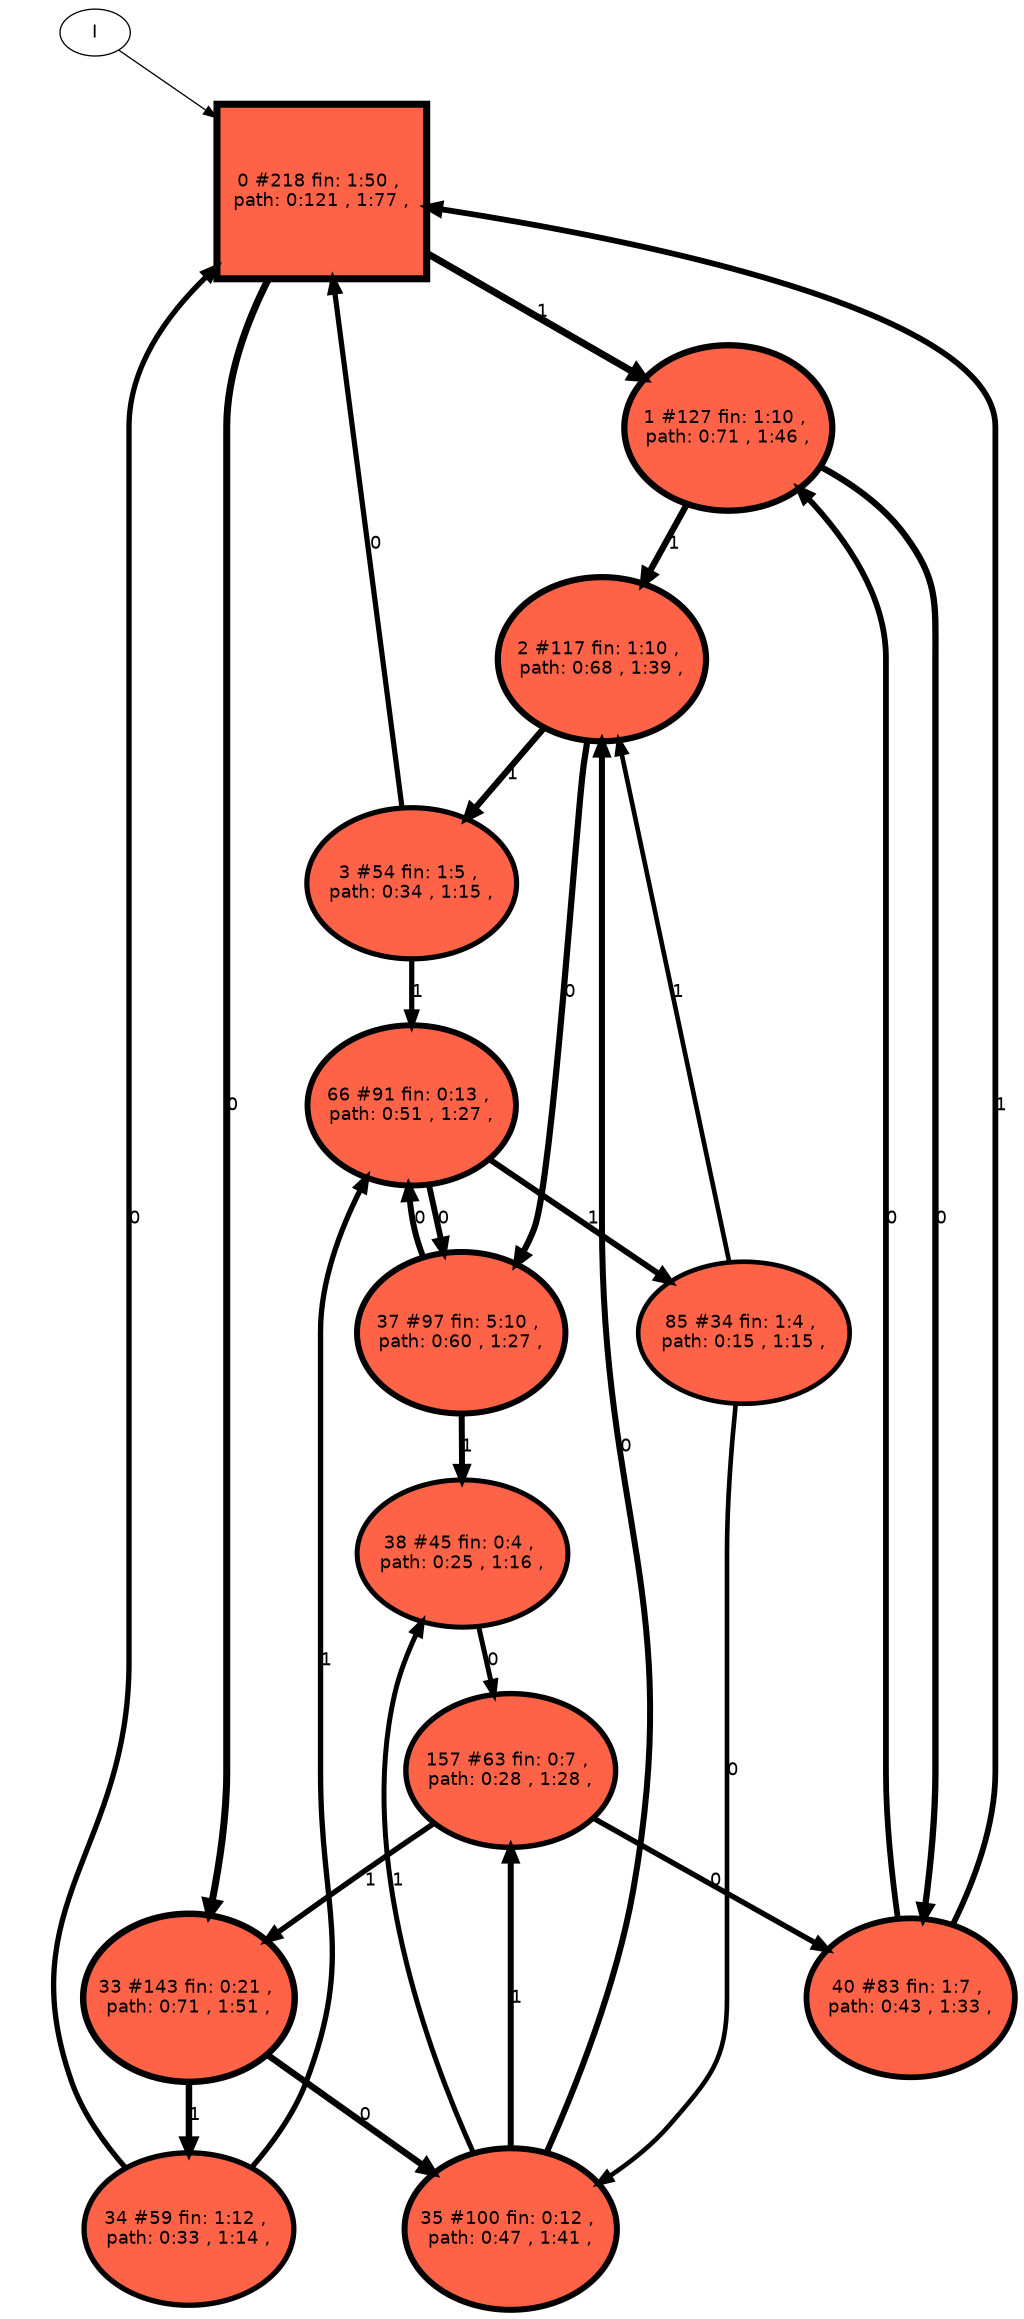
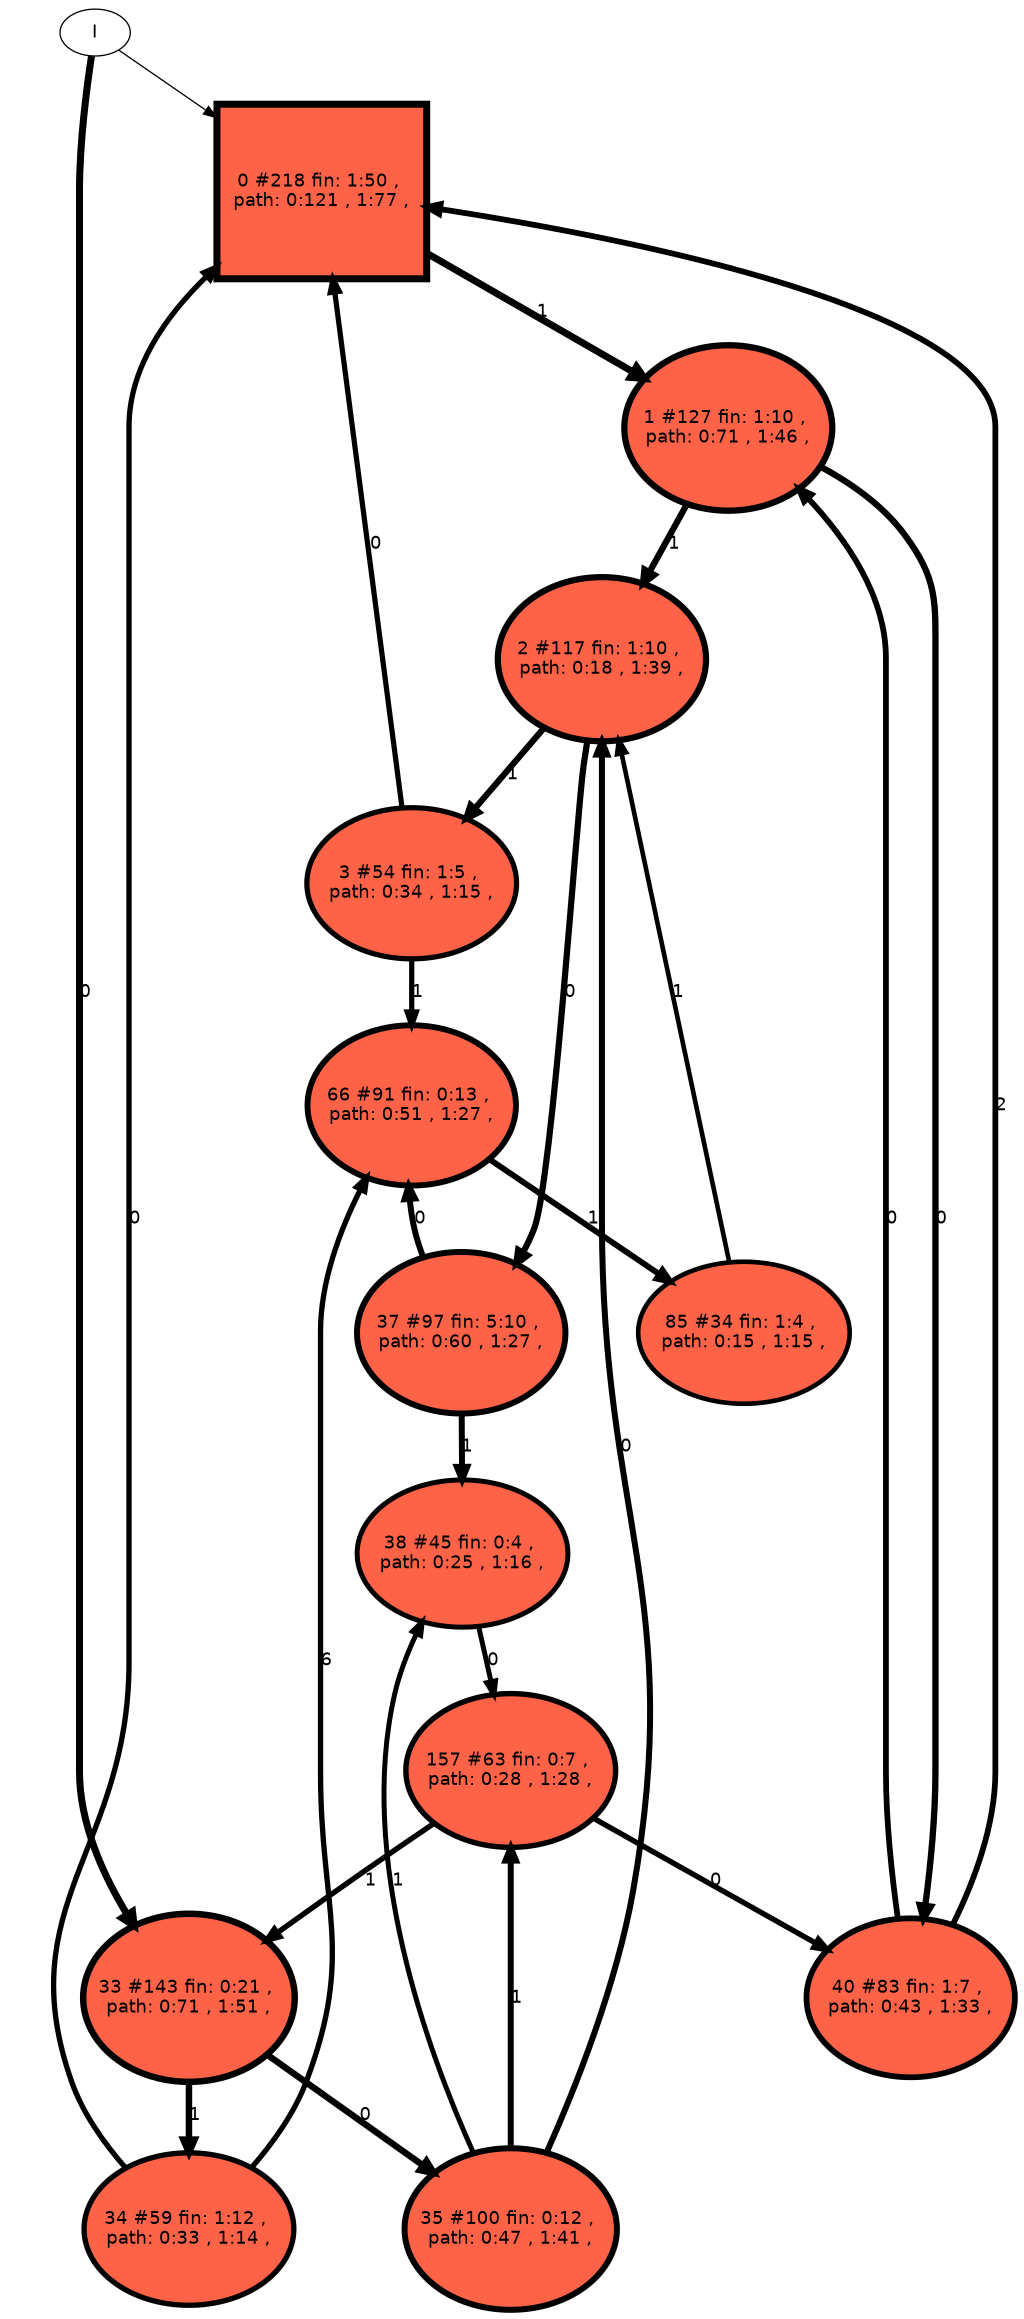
(602, 659) -> (602, 659)
(227, 1087) -> (80, 990)
(1004, 1105) -> (1004, 1105)
(435, 1212) -> none
(330, 1660) -> (330, 1660)
(727, 1812) -> none
